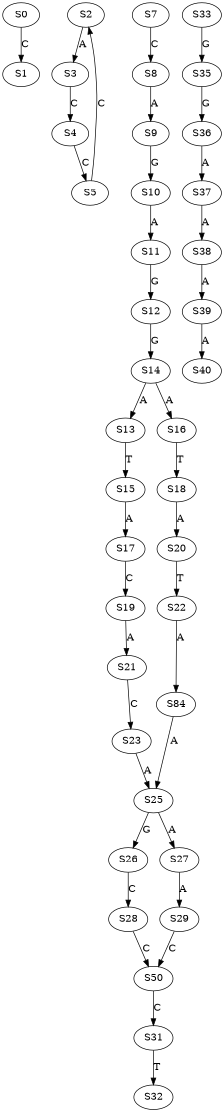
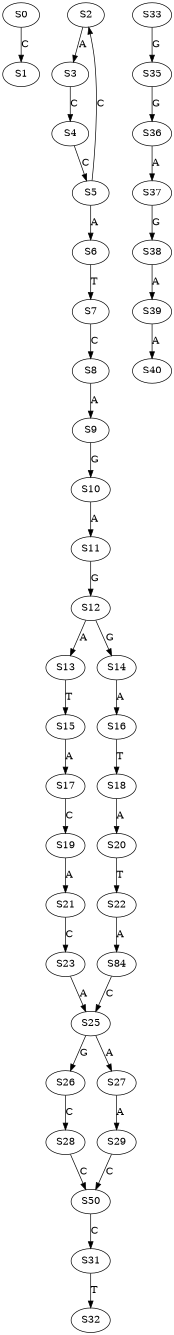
(205, 223) -> (156, 223)
none -> (91, 252)
(139, 398) -> (79, 635)
(174, 741) -> (109, 994)
